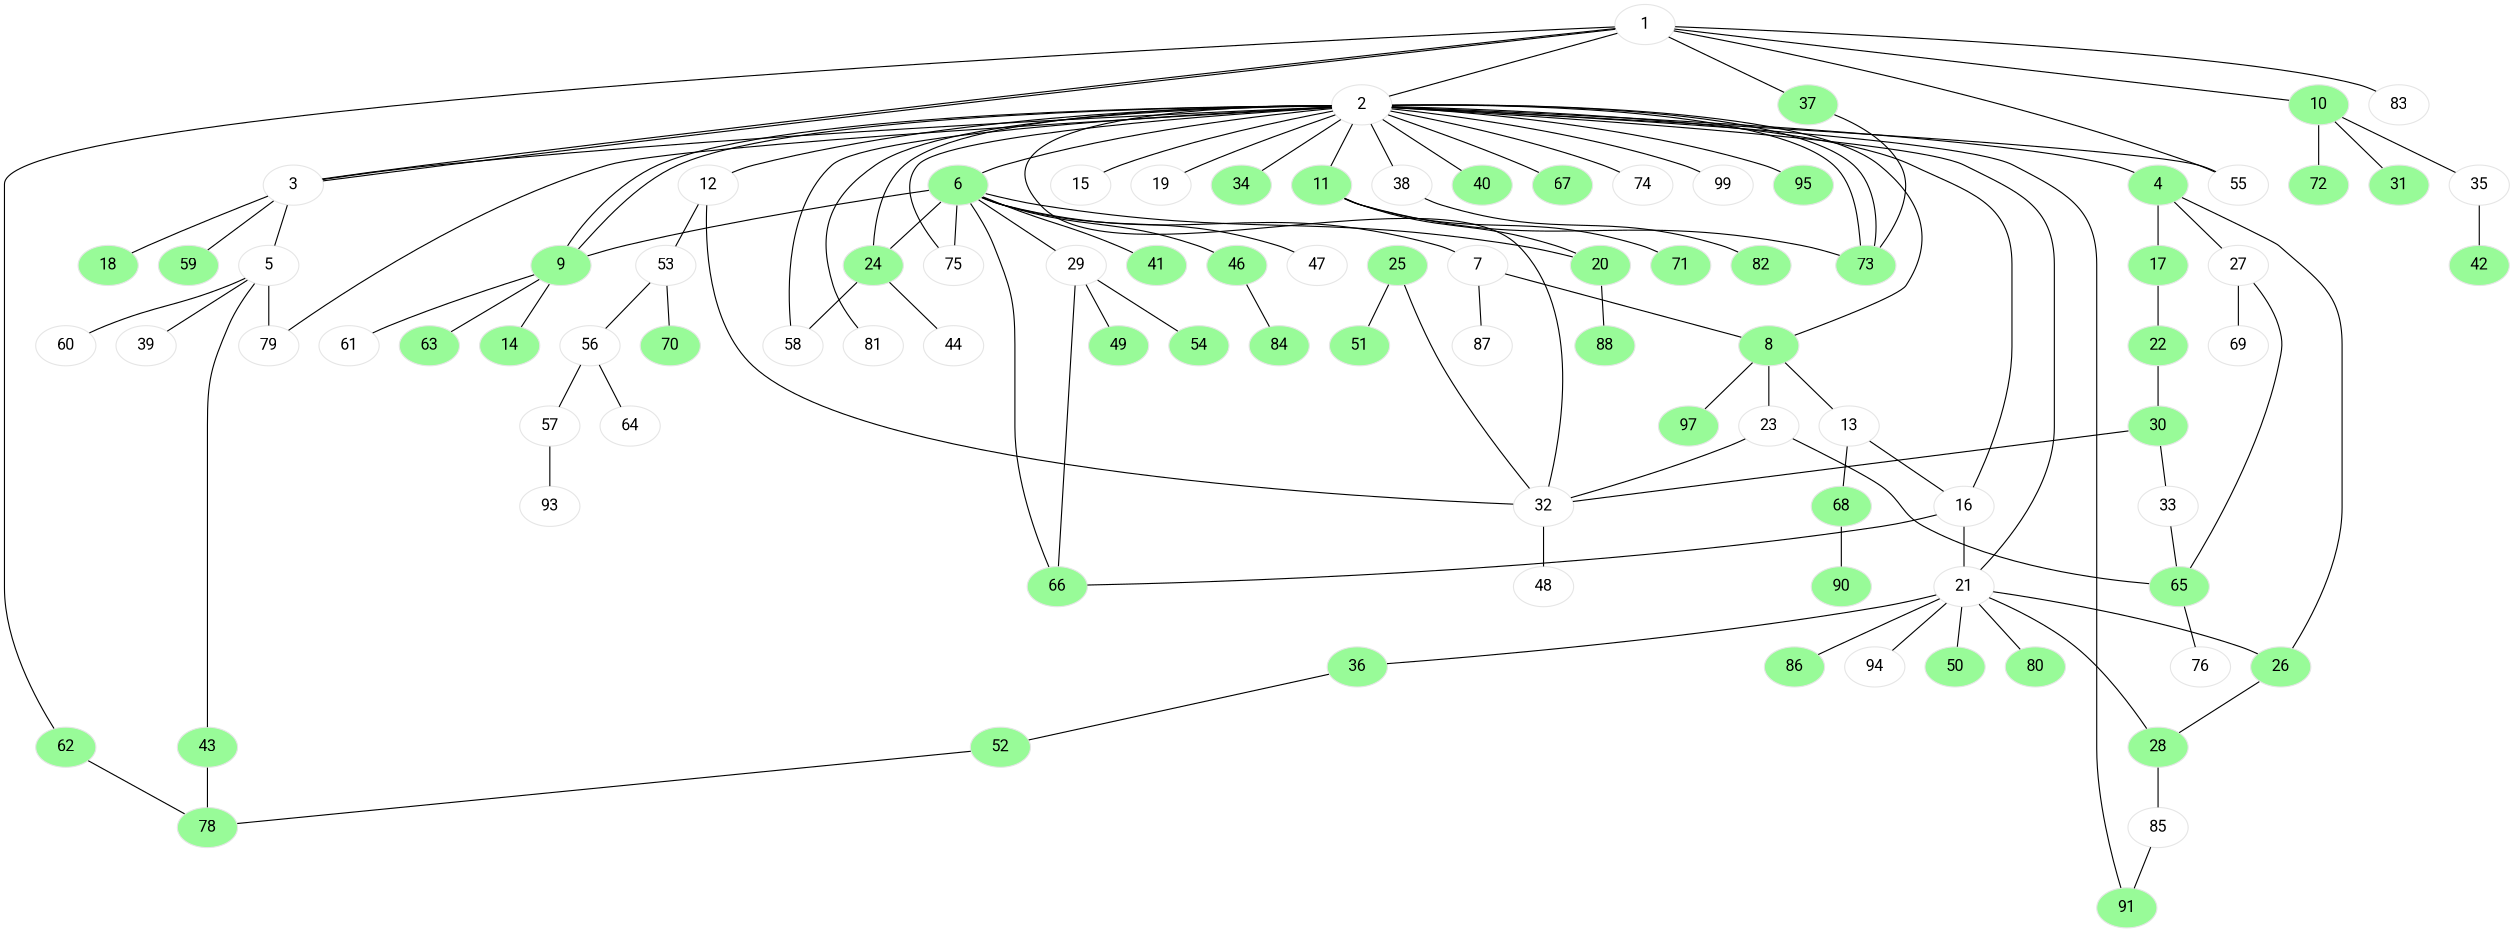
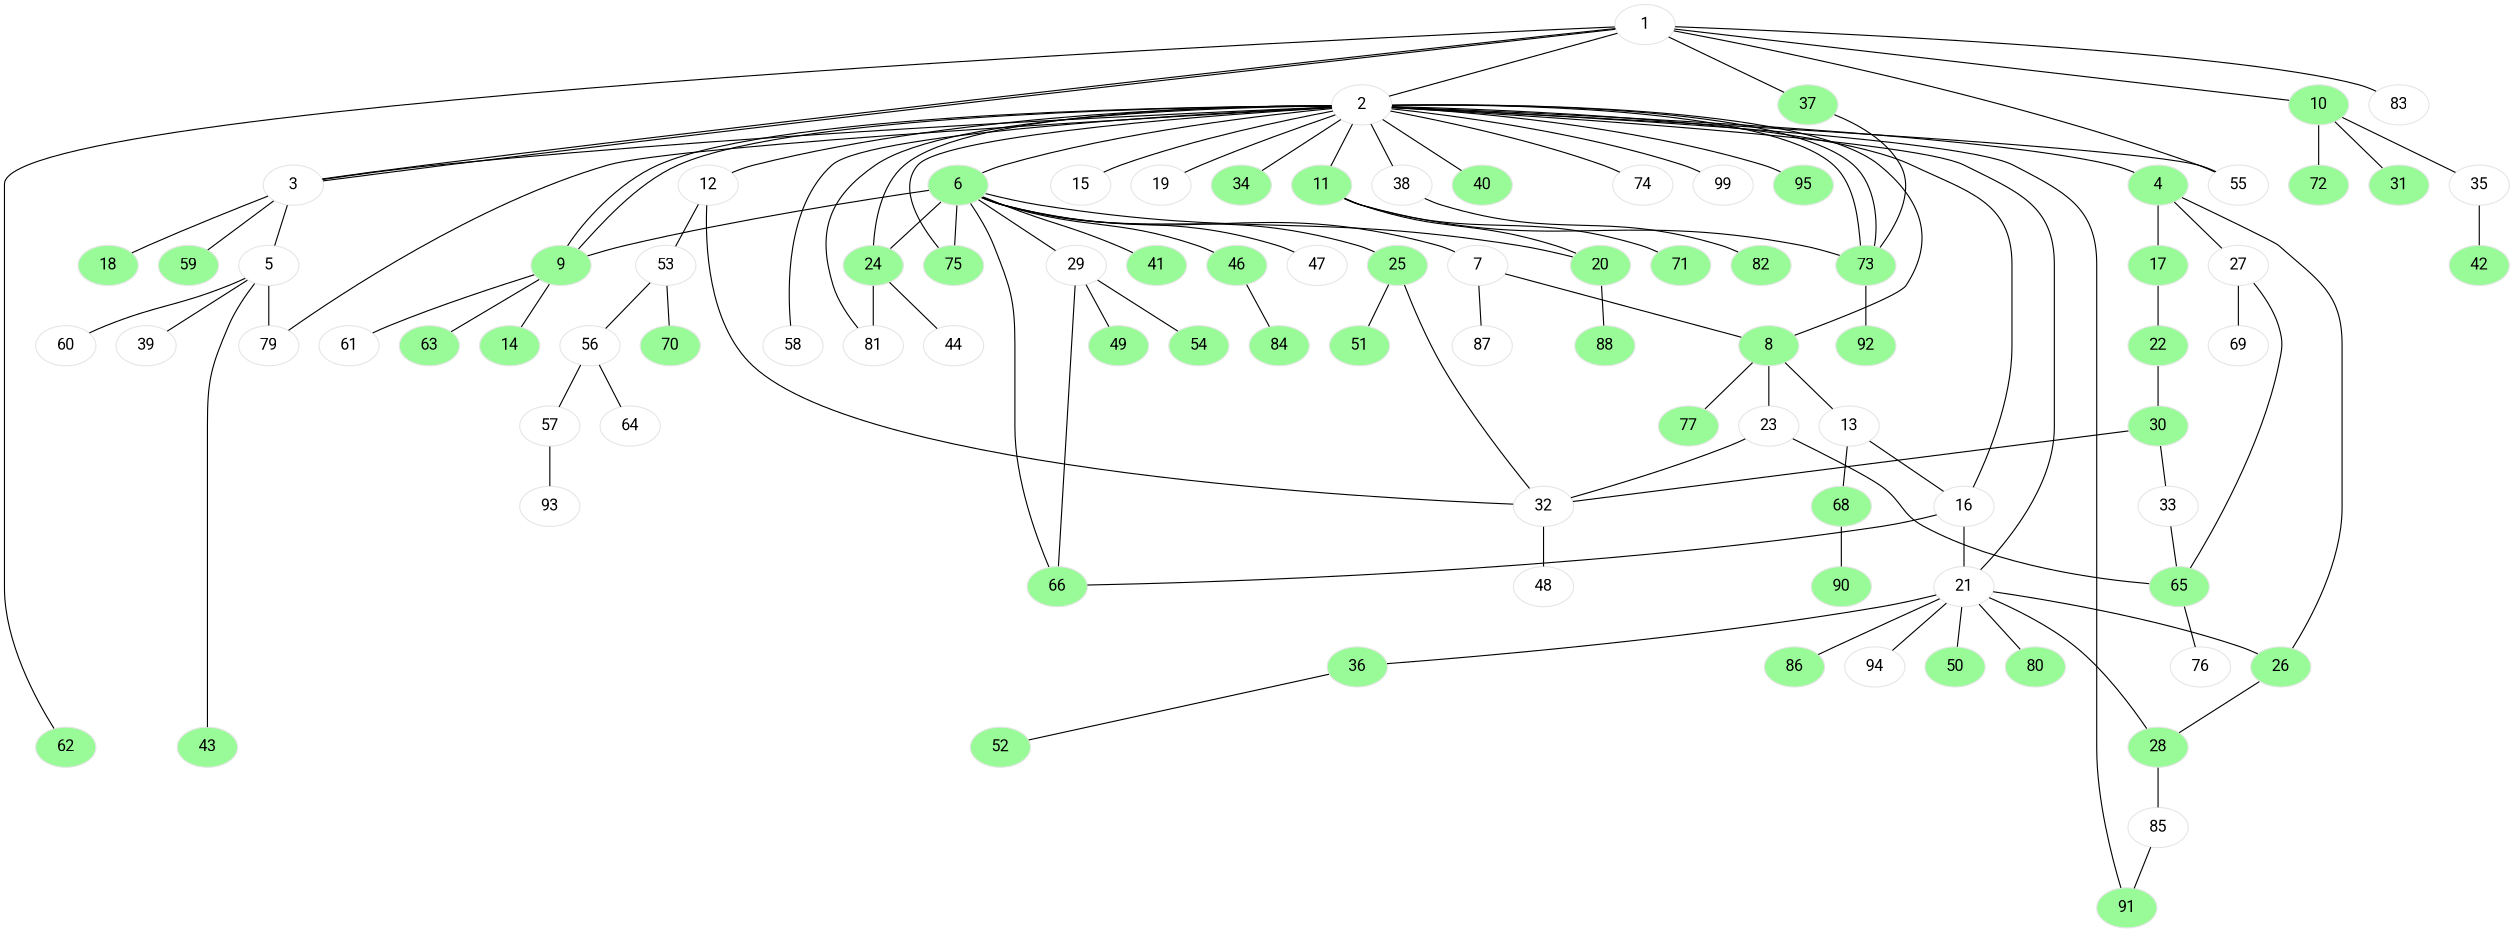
(1563, 185) -> none
(1362, 220) -> none
none -> (1178, 224)
(954, 265) -> (954, 265)
(833, 305) -> (873, 306)
none -> (1866, 346)
(1689, 426) -> (1689, 426)
(207, 828) -> none
